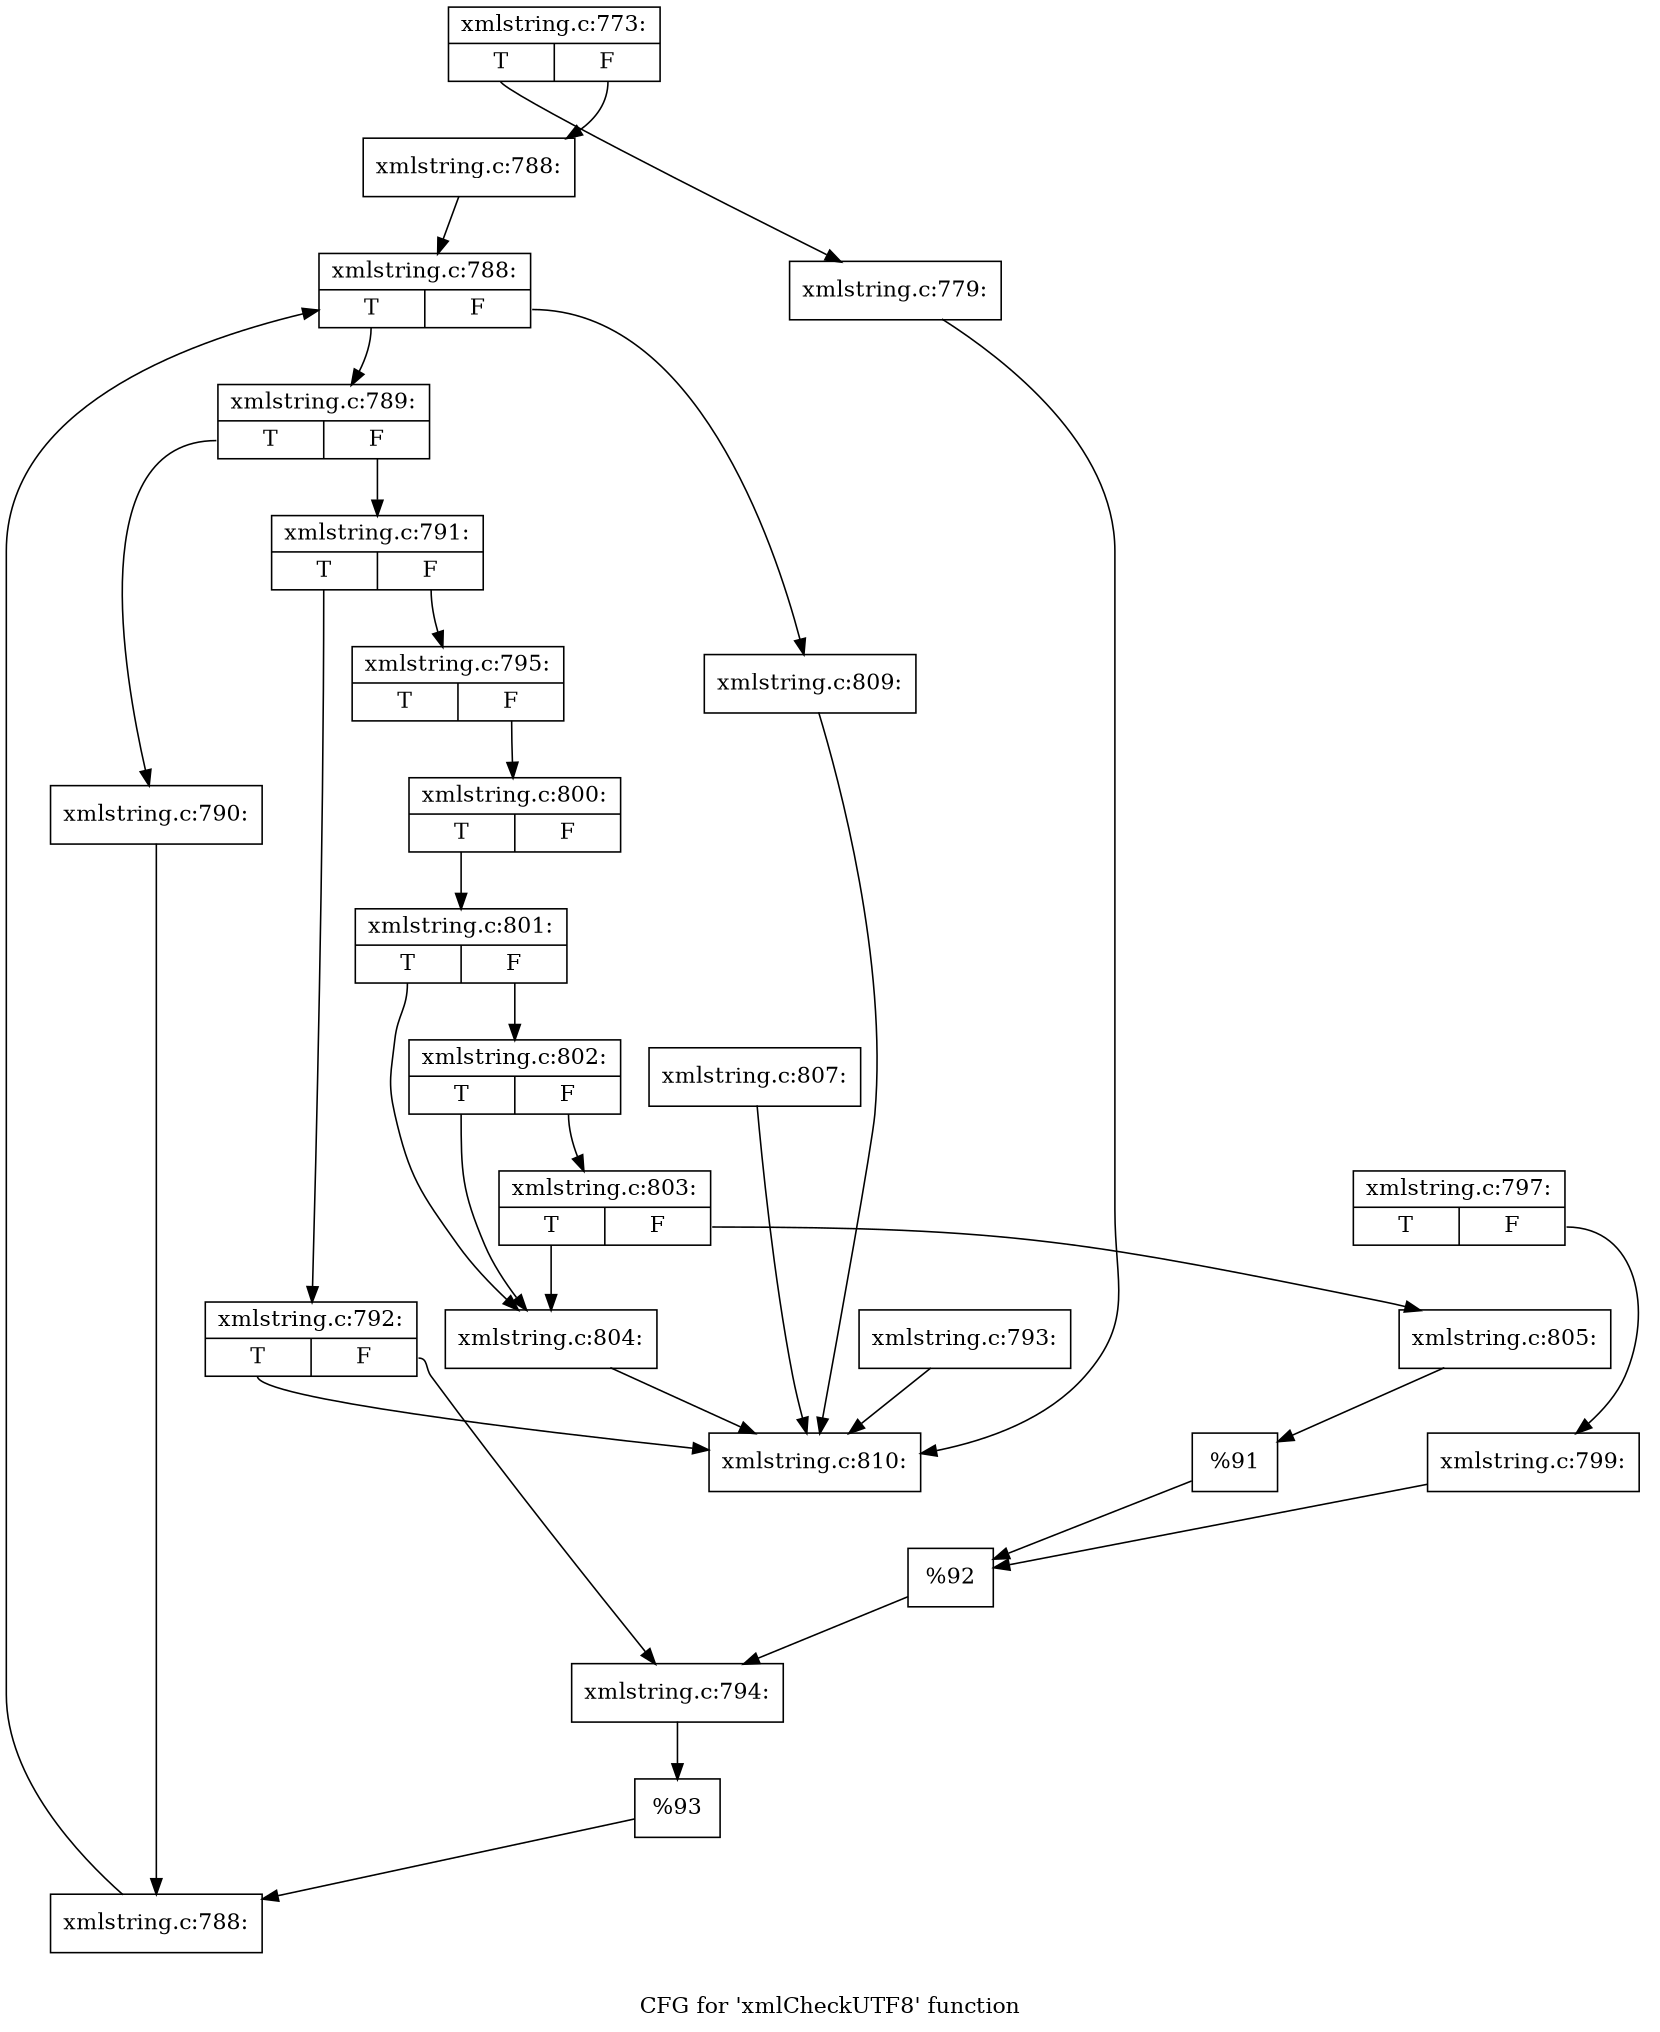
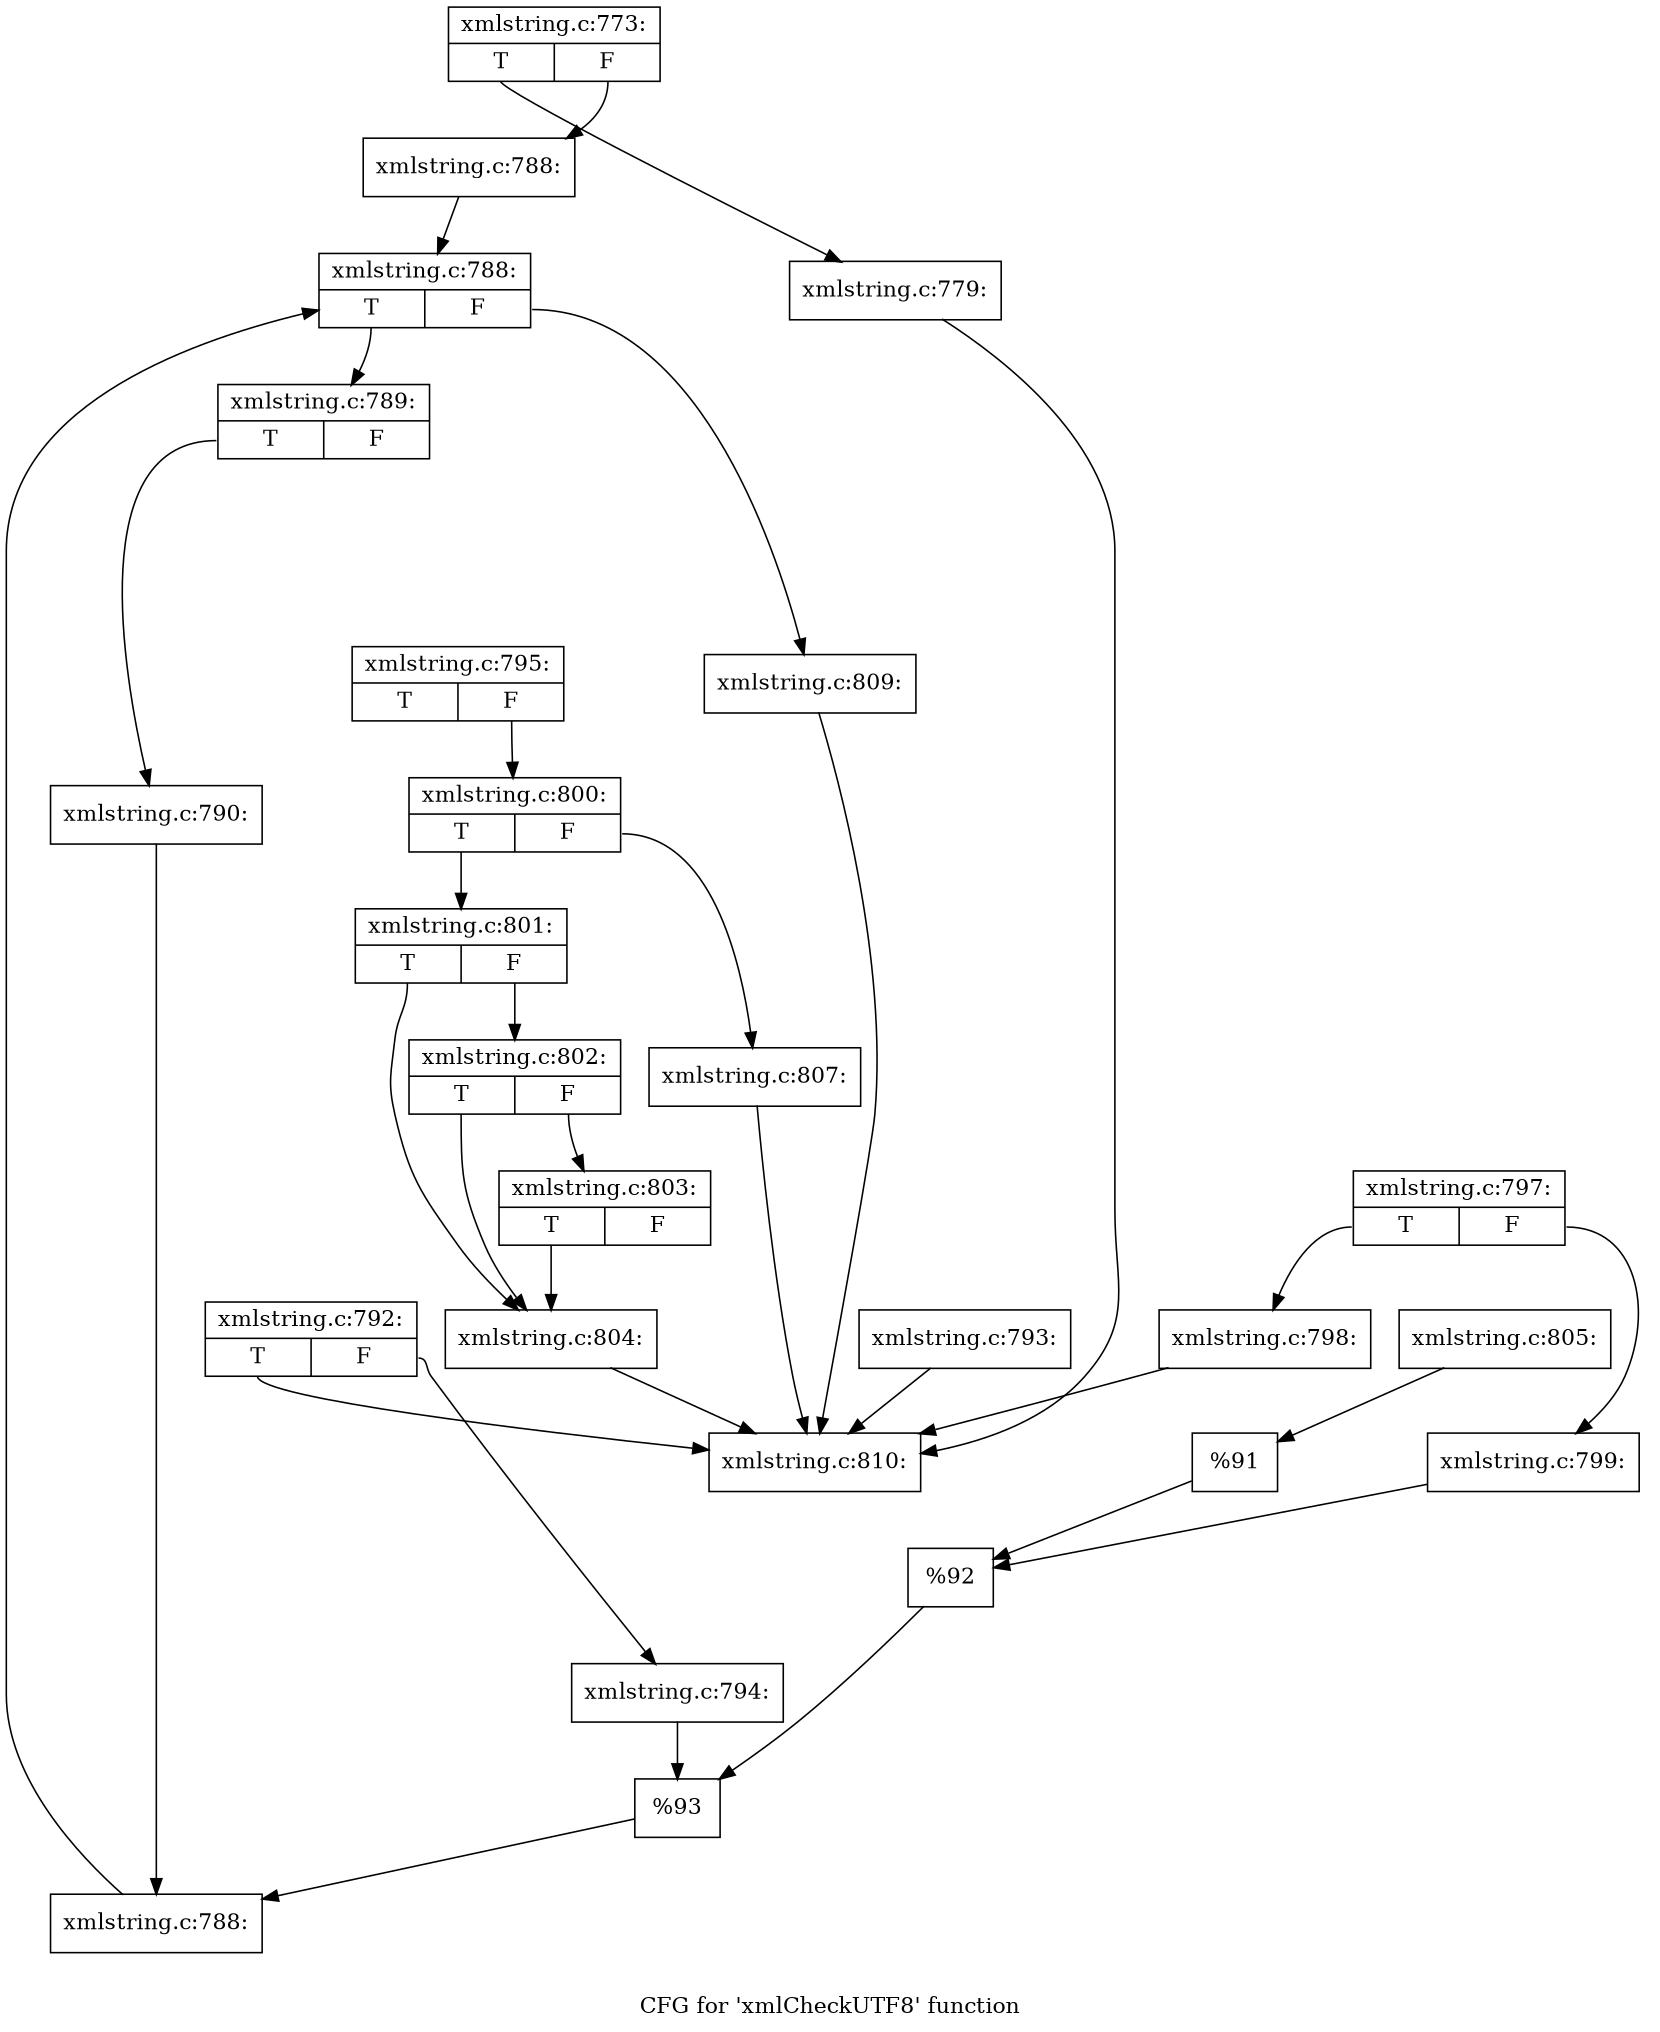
(377, 553) -> none
none -> (717, 909)
(1061, 1244) -> none
none -> (1265, 1339)
(833, 1627) -> (832, 1693)
